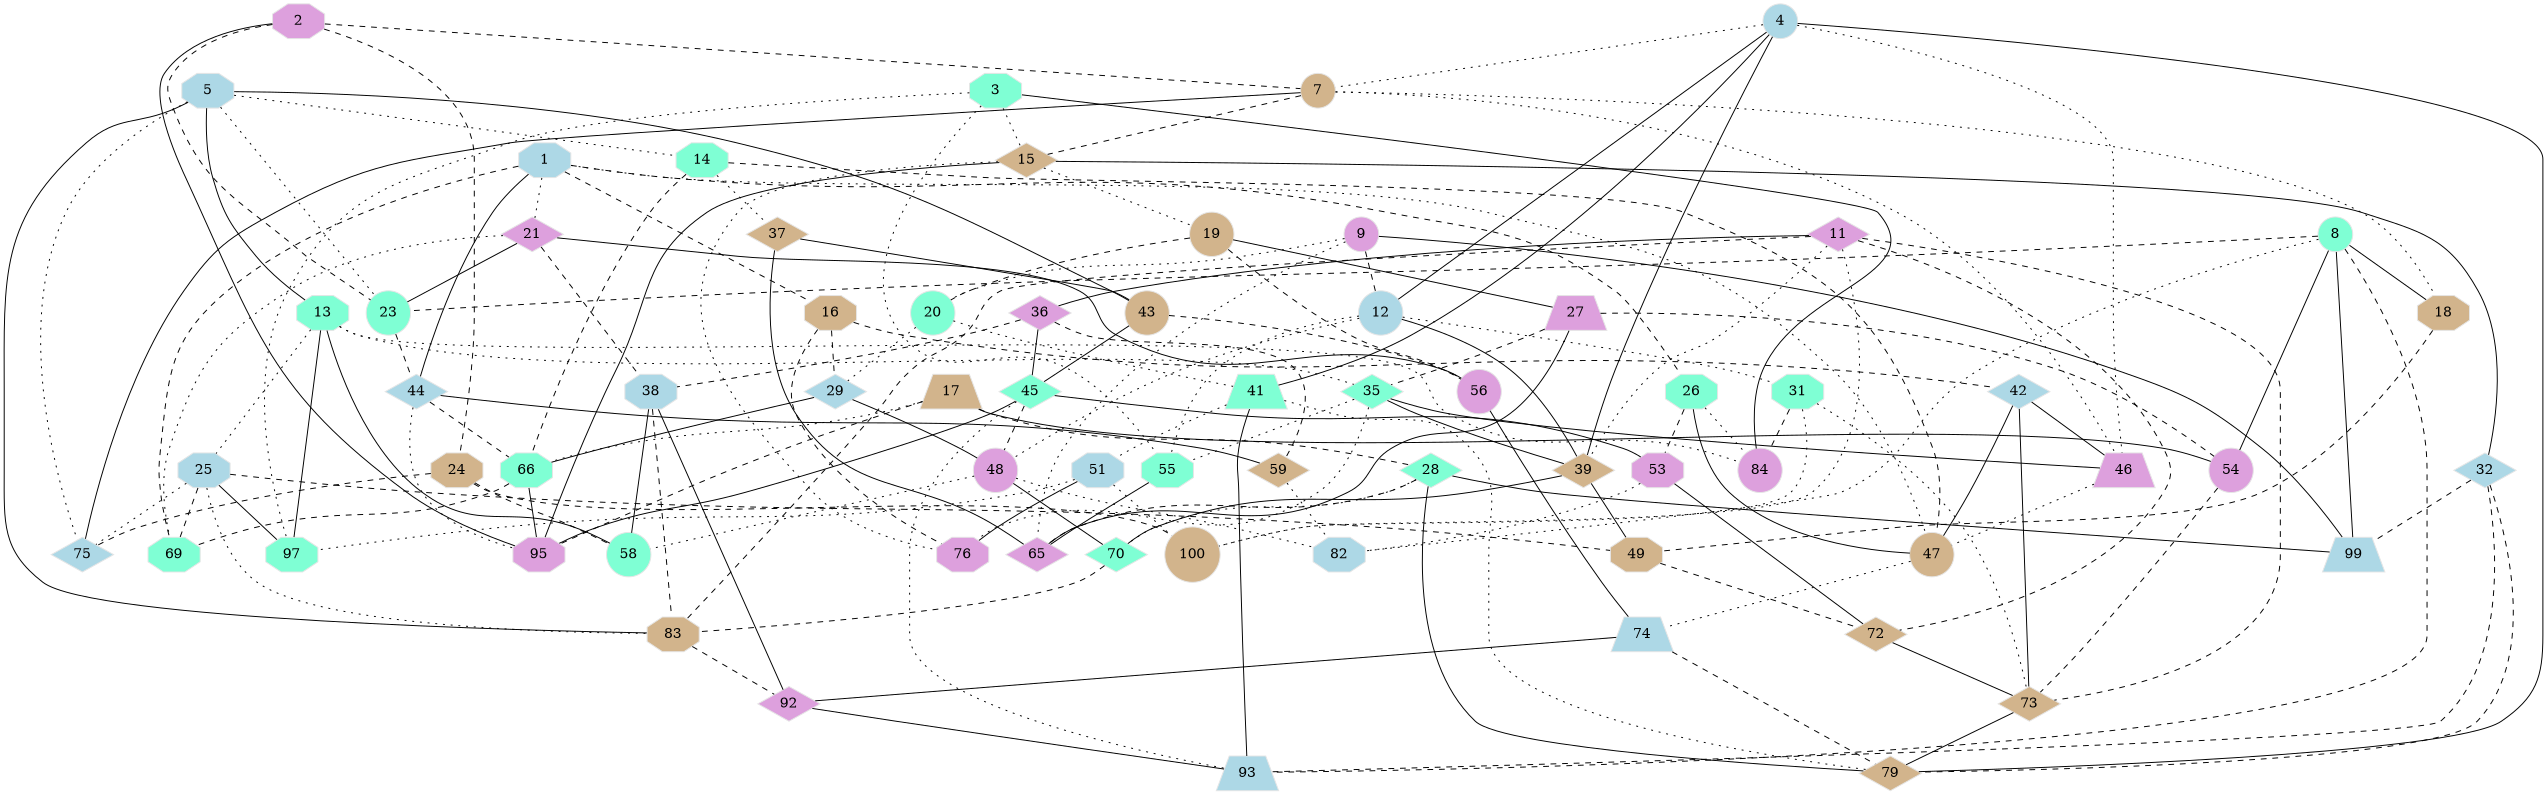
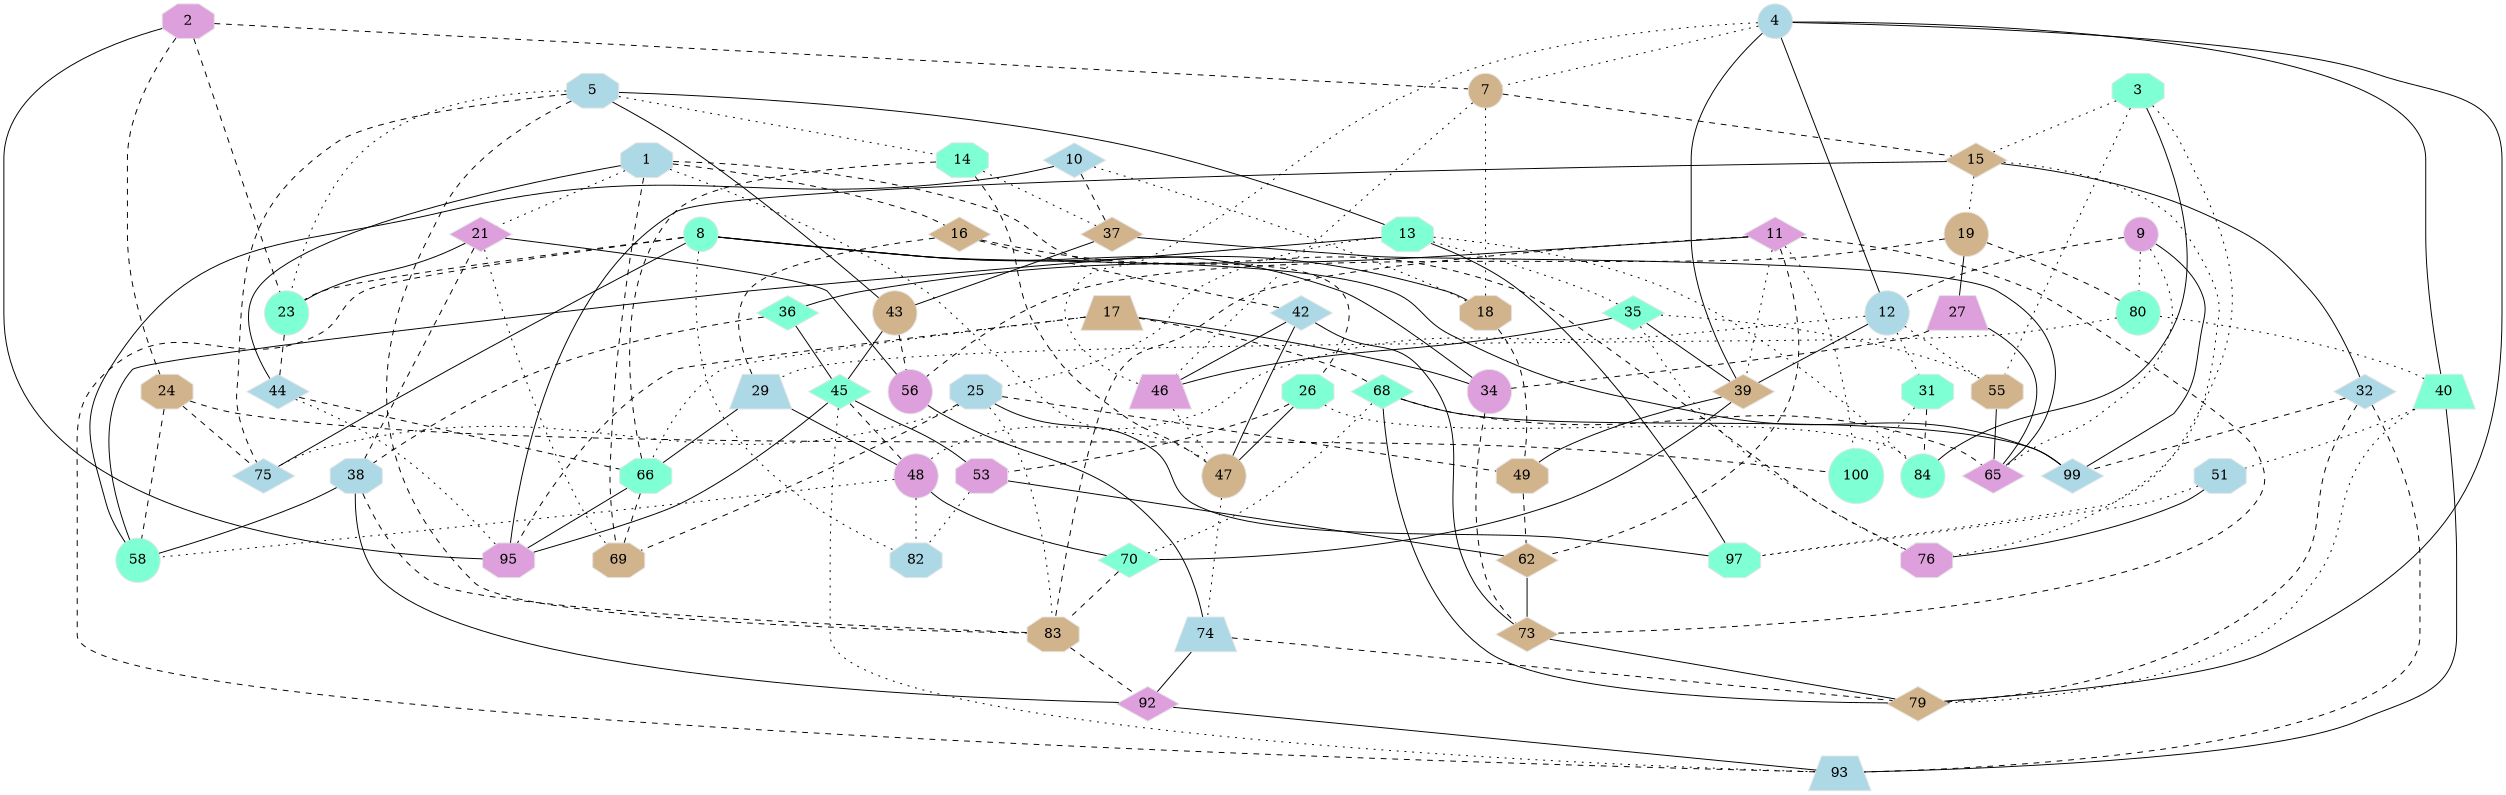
(587, 136) -> (481, 352)
none -> (1074, 160)
(44, 293) -> (291, 182)
(830, 313) -> (959, 234)
(933, 313) -> (2138, 313)
(1040, 313) -> (788, 313)
(1476, 356) -> none
(835, 392) -> (761, 392)
(1256, 392) -> (2444, 392)
(1167, 470) -> (1997, 392)
(1278, 470) -> none
(1431, 470) -> (1382, 392)
(1760, 470) -> (1923, 476)
(2231, 470) -> (1489, 392)
(1132, 501) -> none
(1946, 506) -> none
(174, 555) -> (619, 560)
(1193, 555) -> (1856, 476)
(2354, 555) -> (2072, 476)
(52, 586) -> (467, 574)
(1876, 634) -> (1527, 560)
